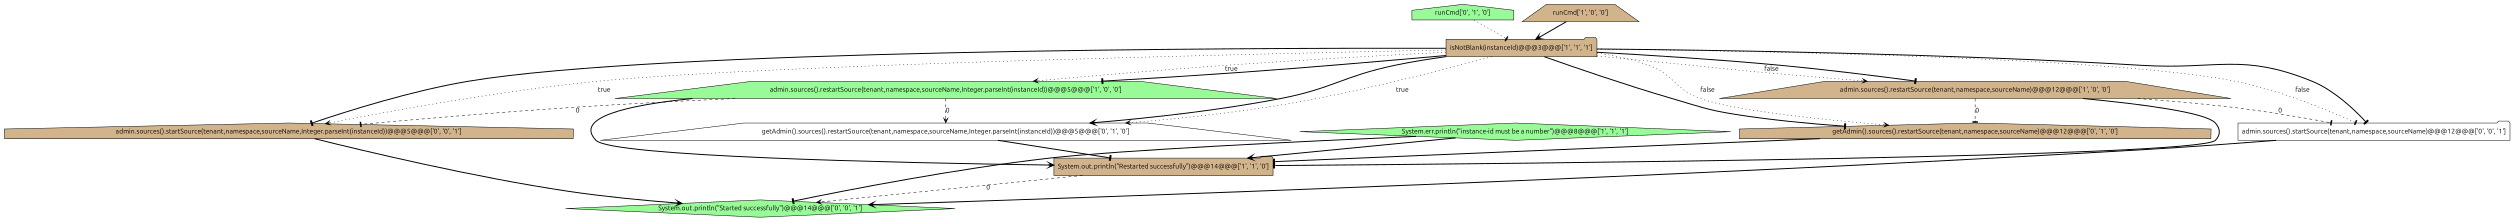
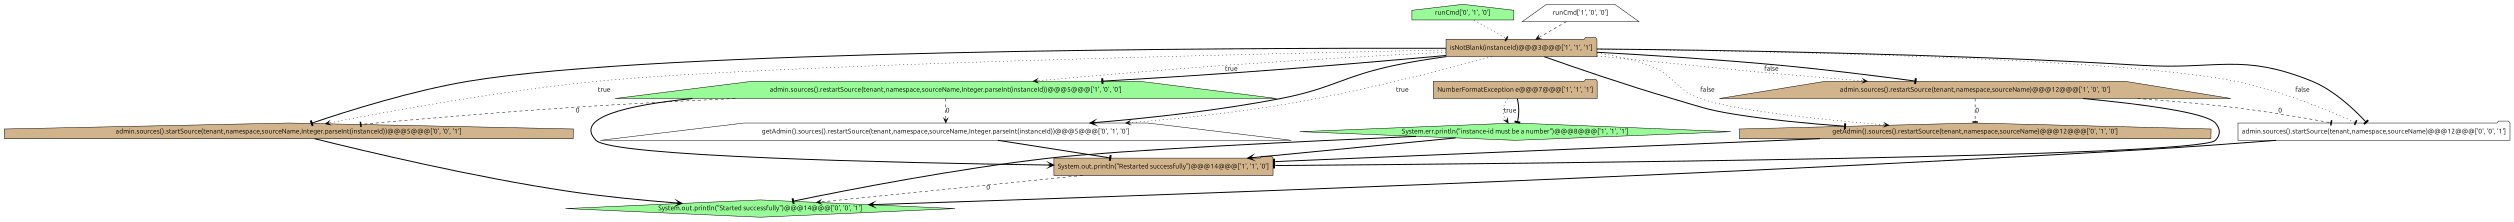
(1581, 13) -> (1581, 13)
(1553, 29) -> (1553, 29)
none -> (1515, 90)
